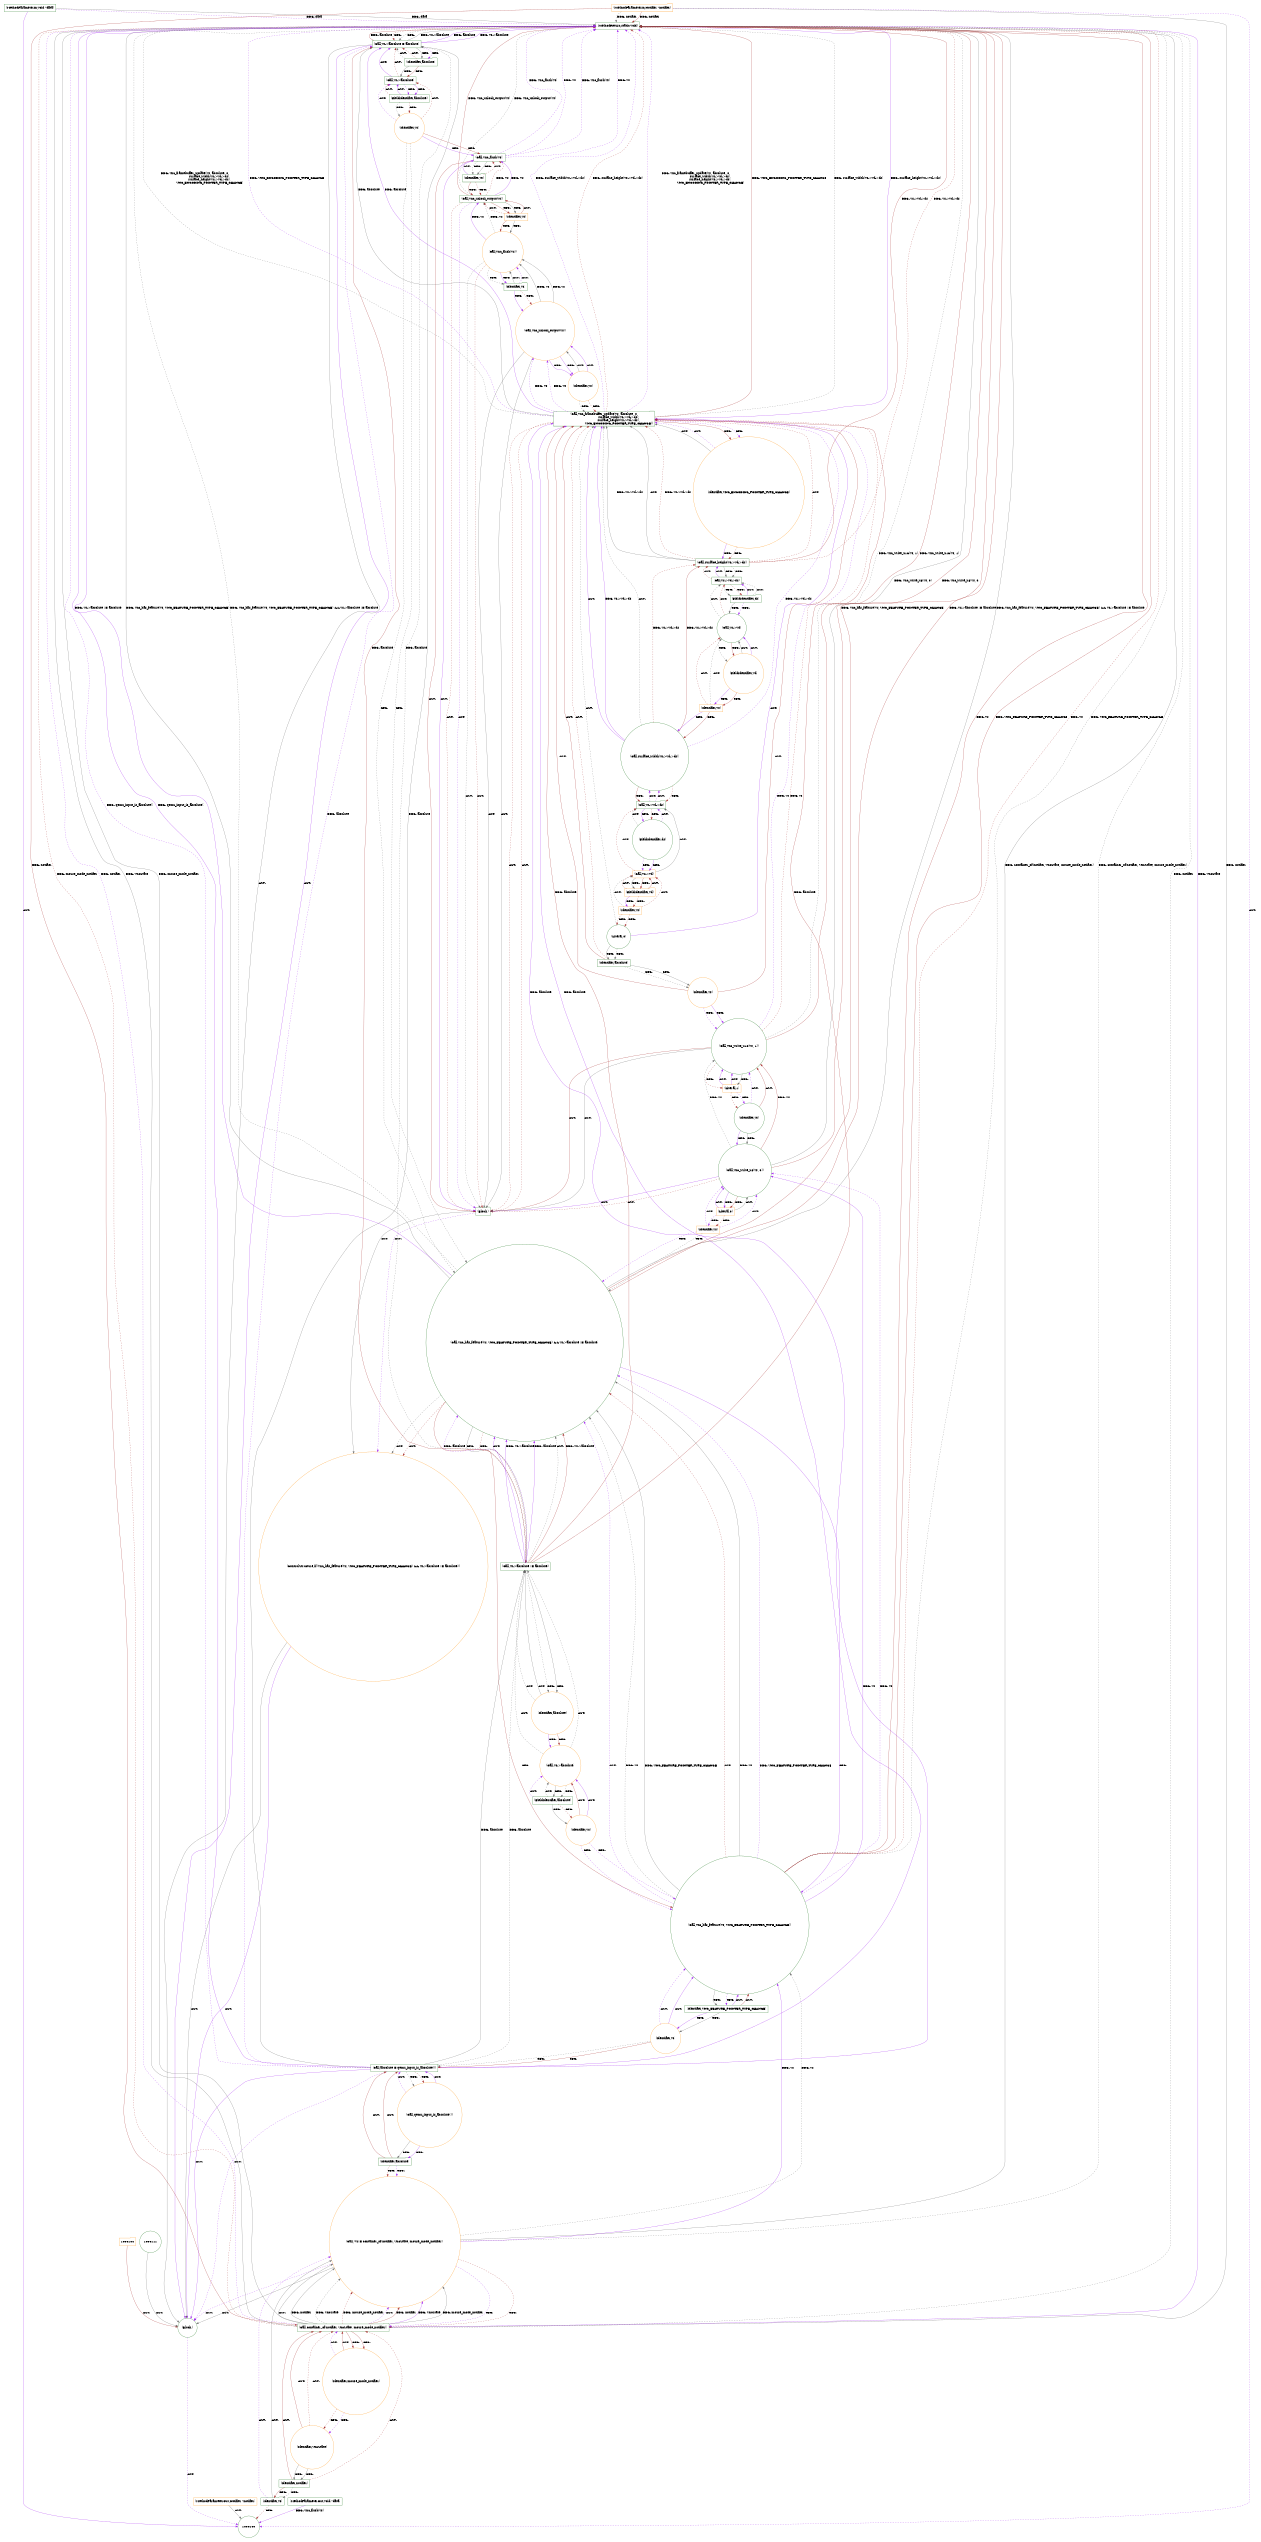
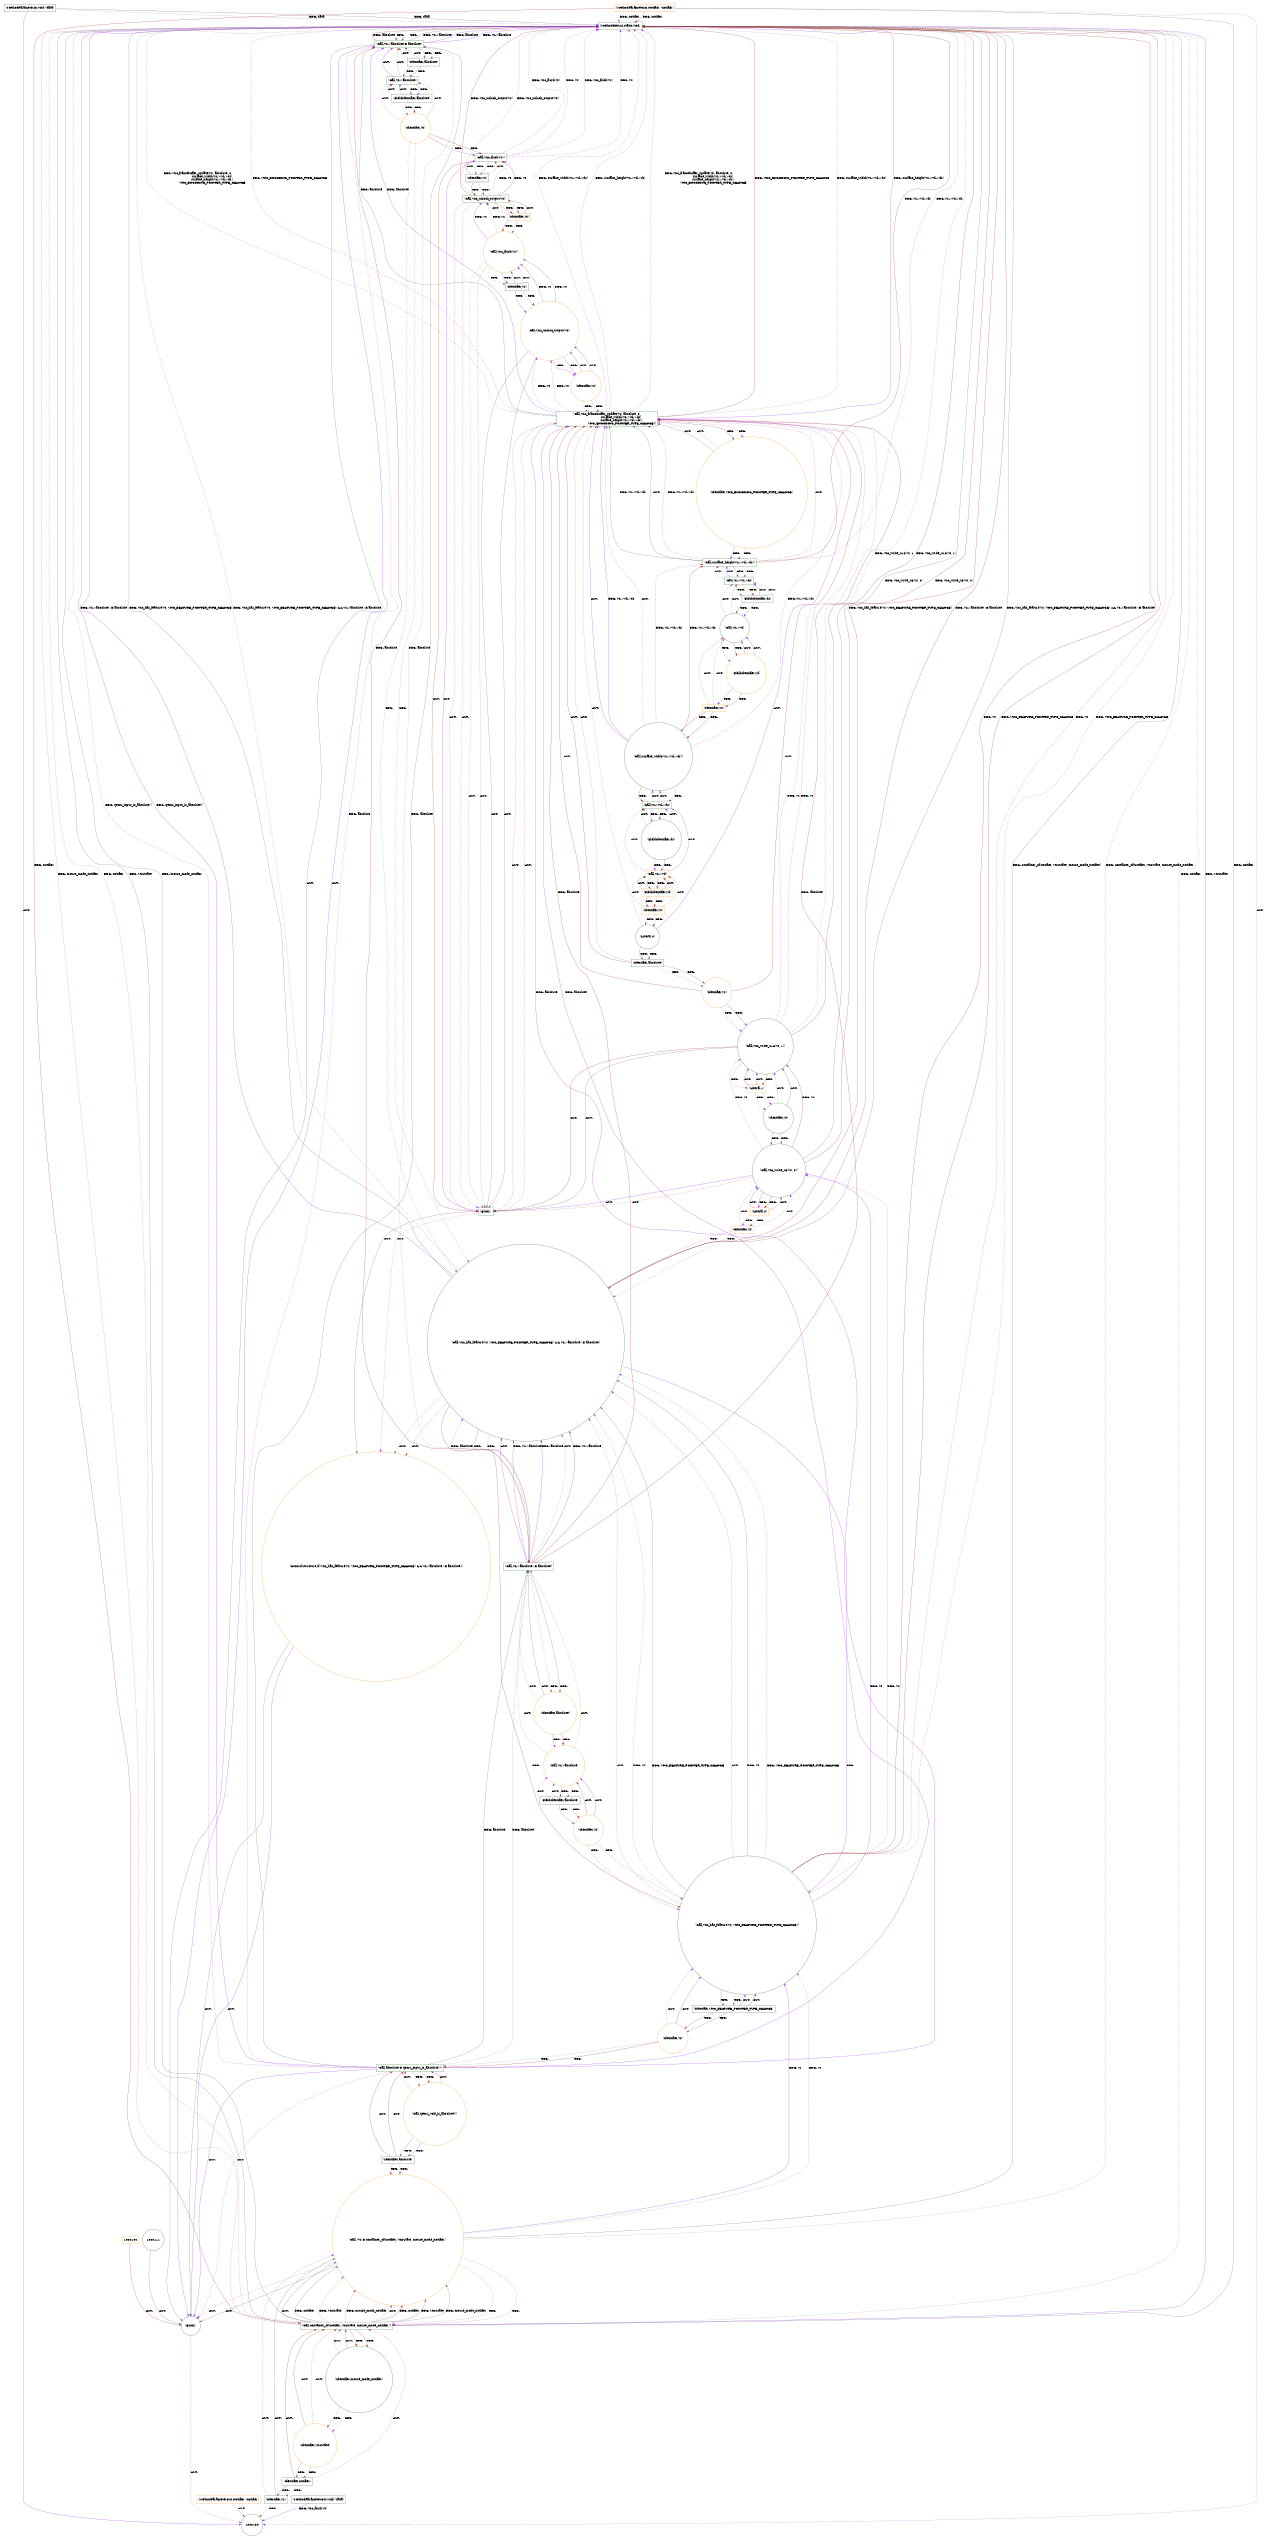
(430, 2115) -> (435, 2114)
(356, 2381) -> (359, 2379)
